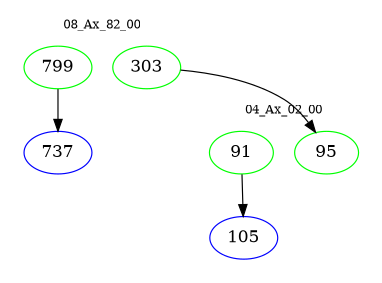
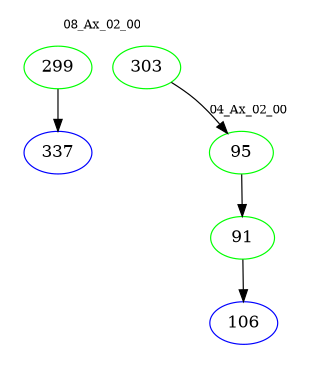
(102, 25) -> (102, 25)
(58, 67) -> (58, 67)
(58, 153) -> (58, 153)
none -> (242, 189)
(244, 238) -> (244, 323)
